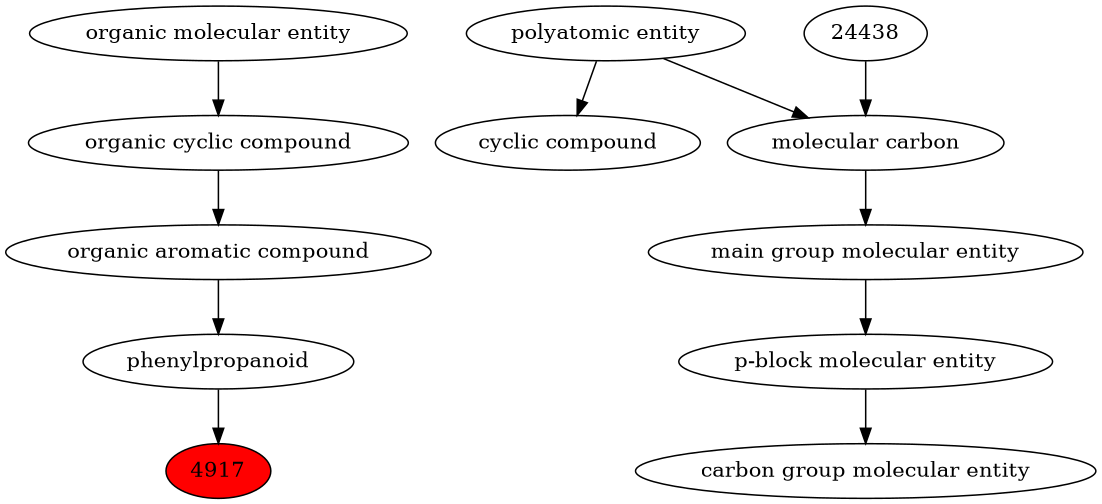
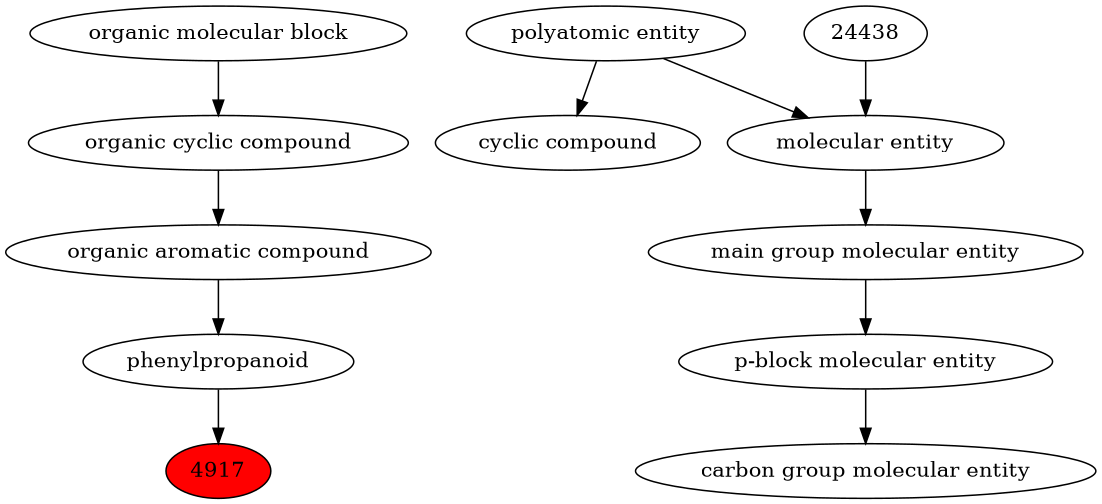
(218, 33) -> (218, 33)
(866, 143) -> (866, 143)
